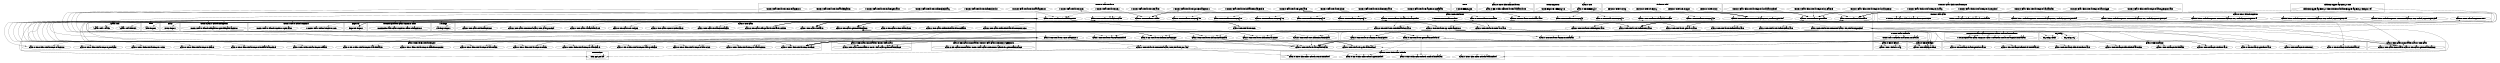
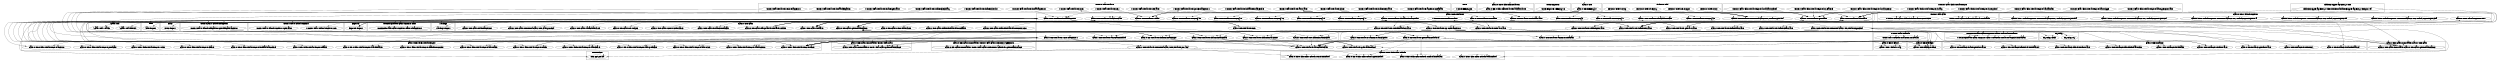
(1293, 9) -> (1293, 9)
